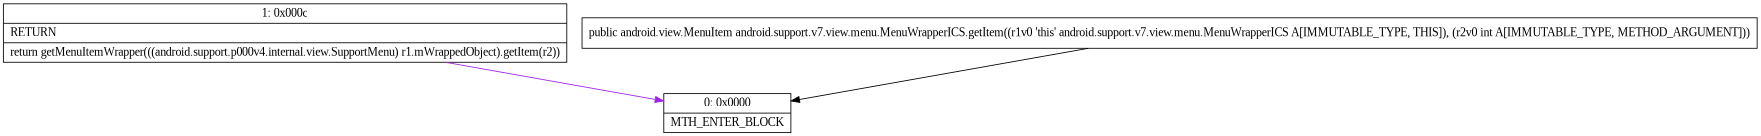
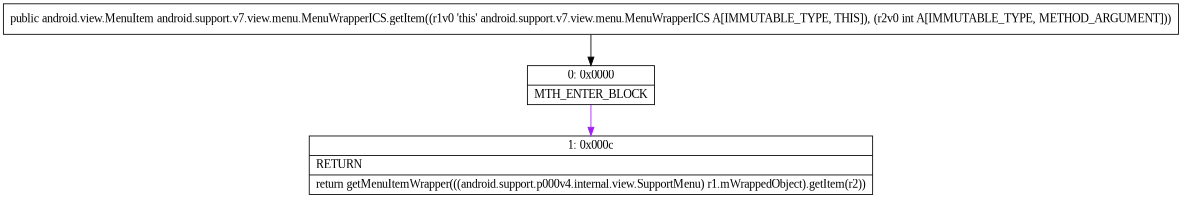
(550, 81) -> (591, 116)
